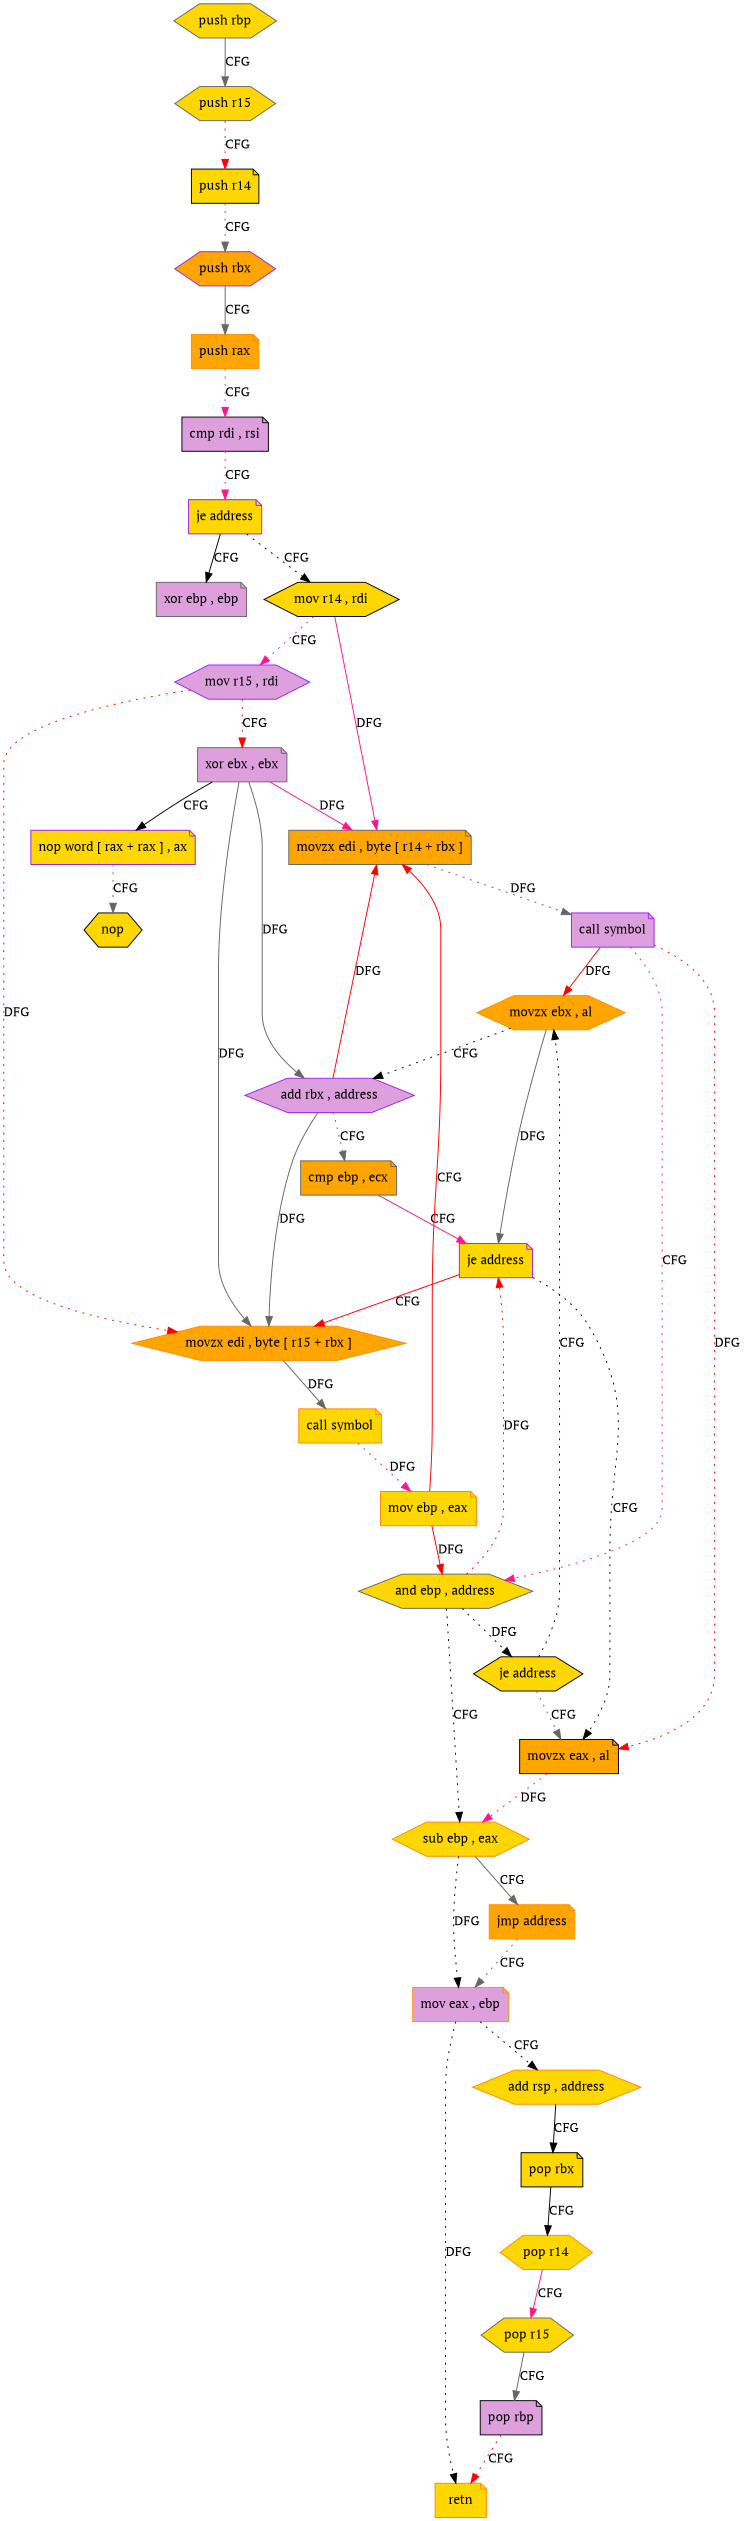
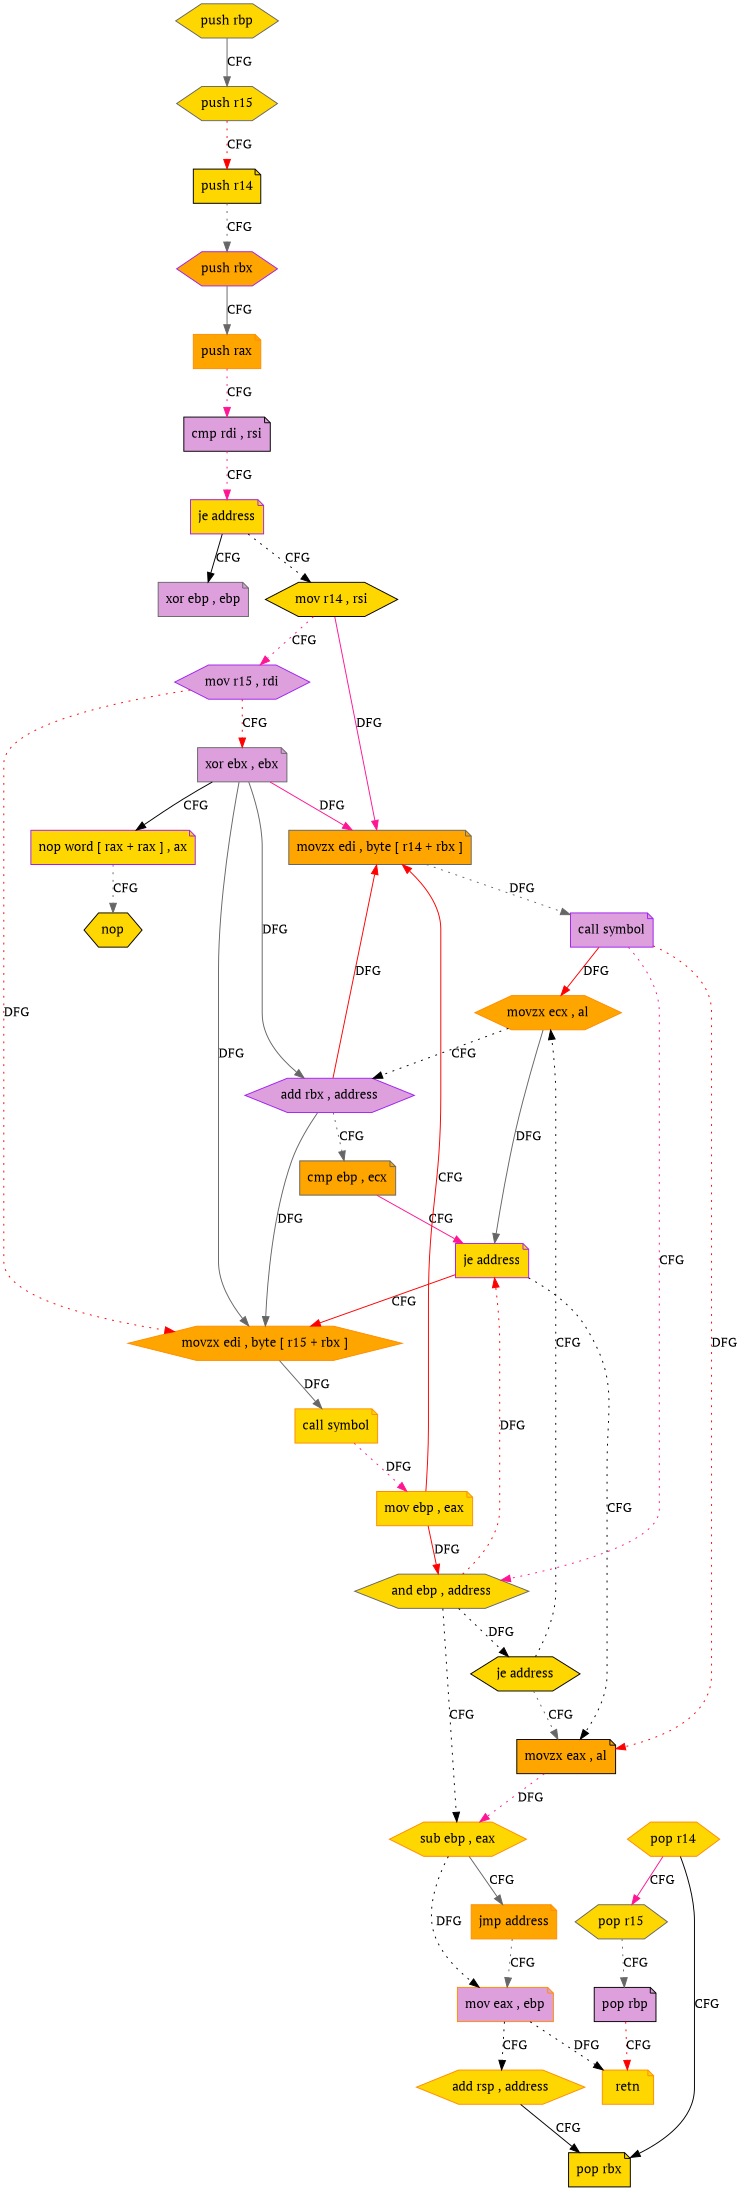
(332, 599) -> (332, 599)
(551, 1013) -> (548, 1013)
(549, 2206) -> (694, 2016)
(520, 2372) -> (623, 1958)
